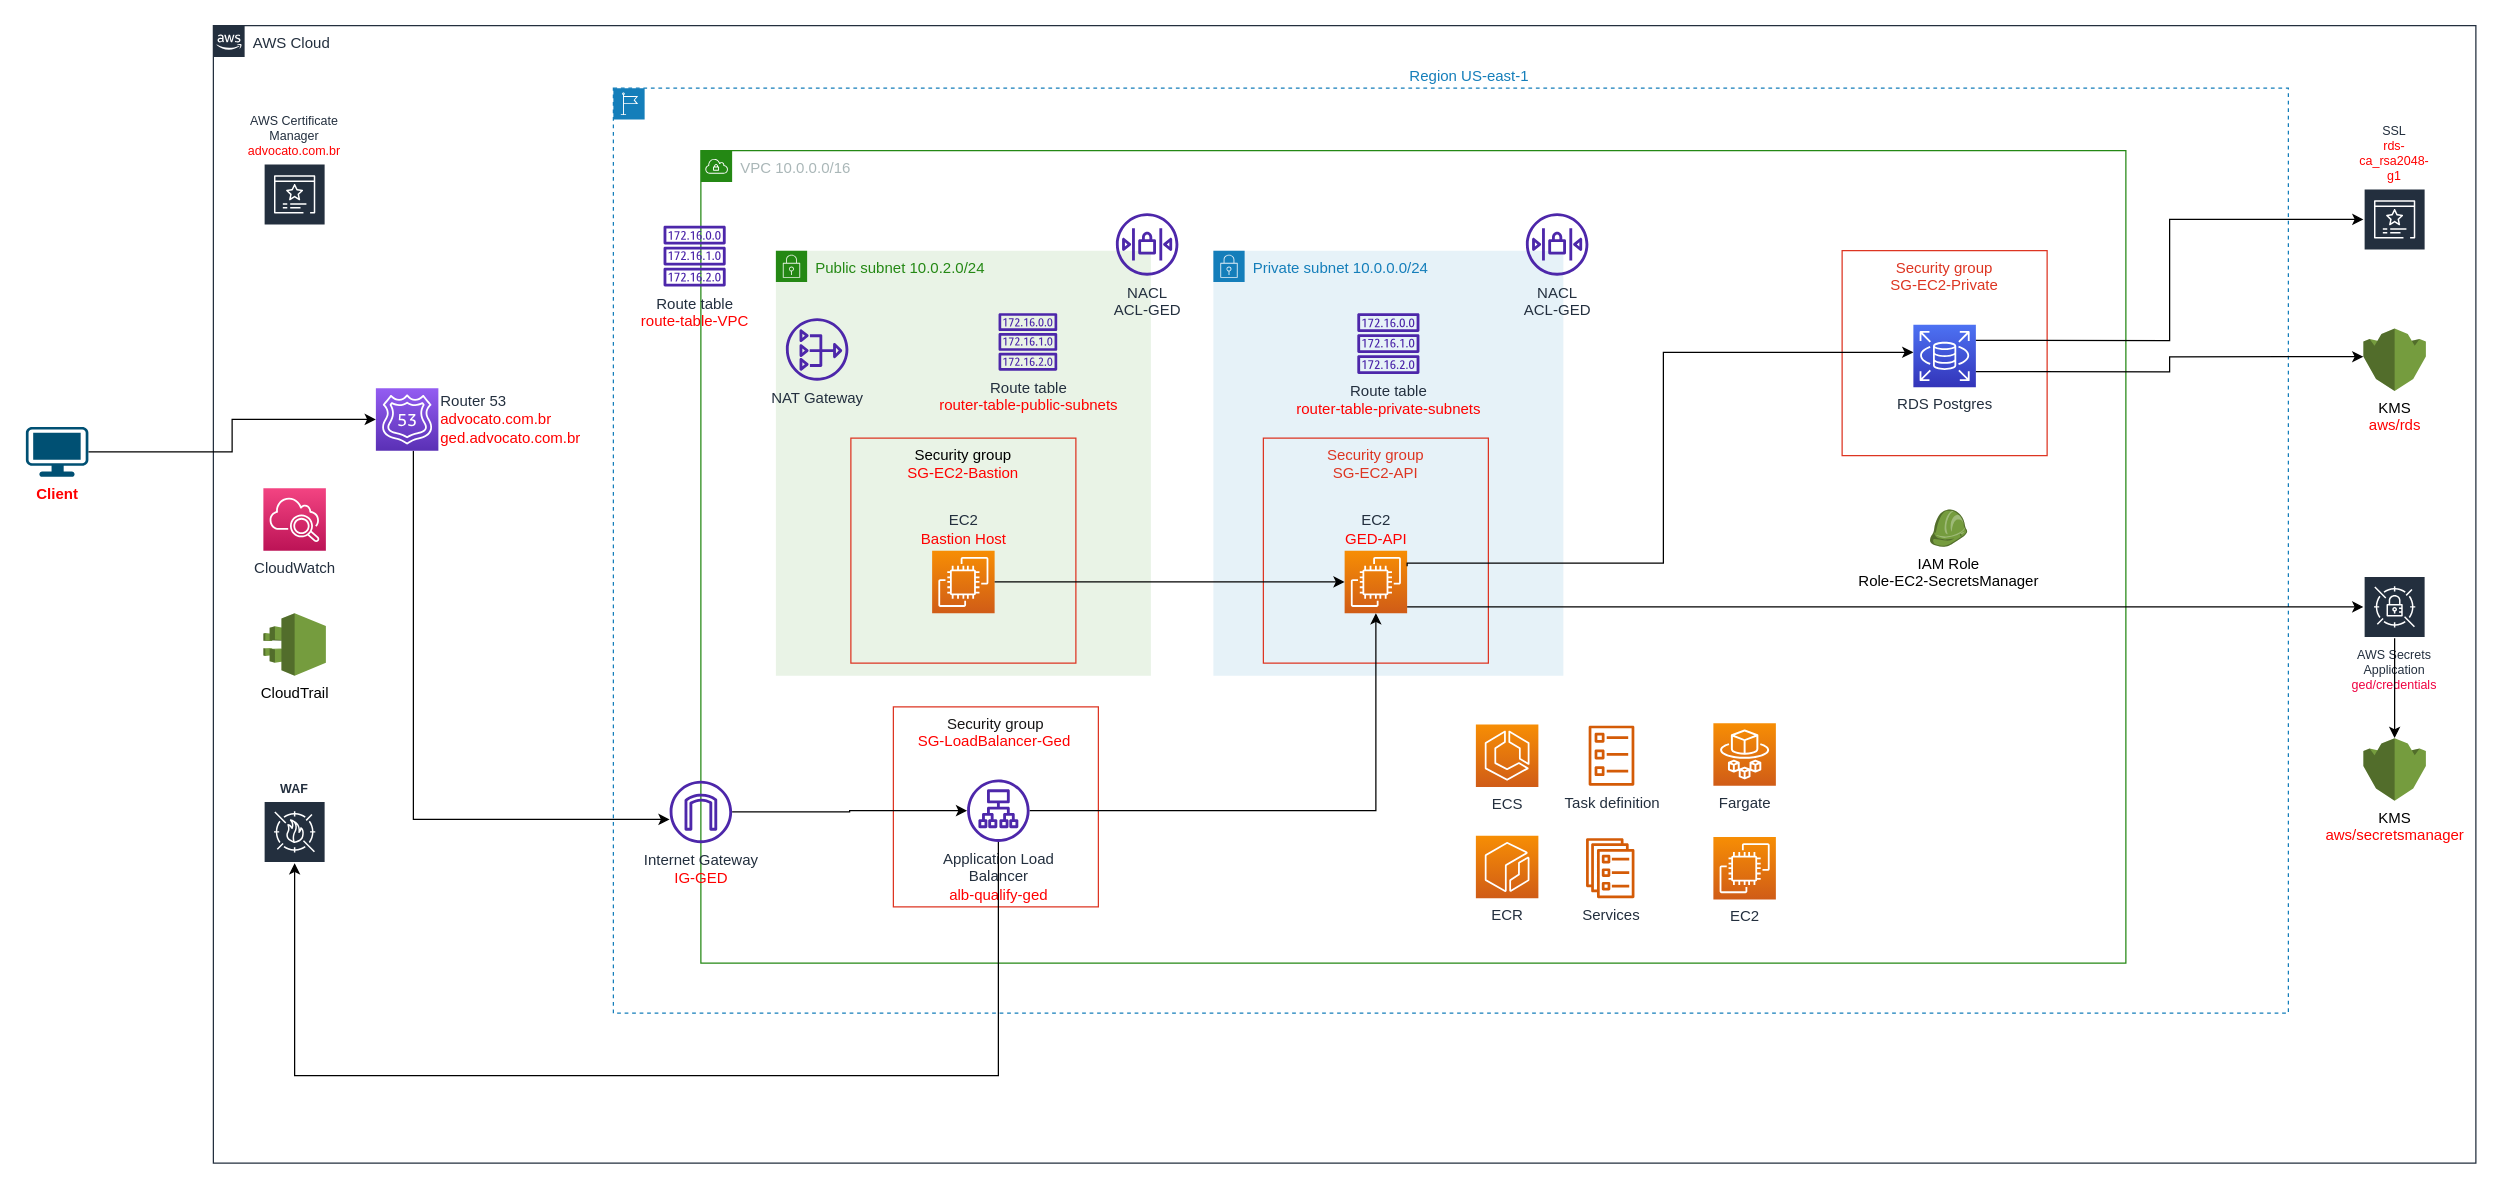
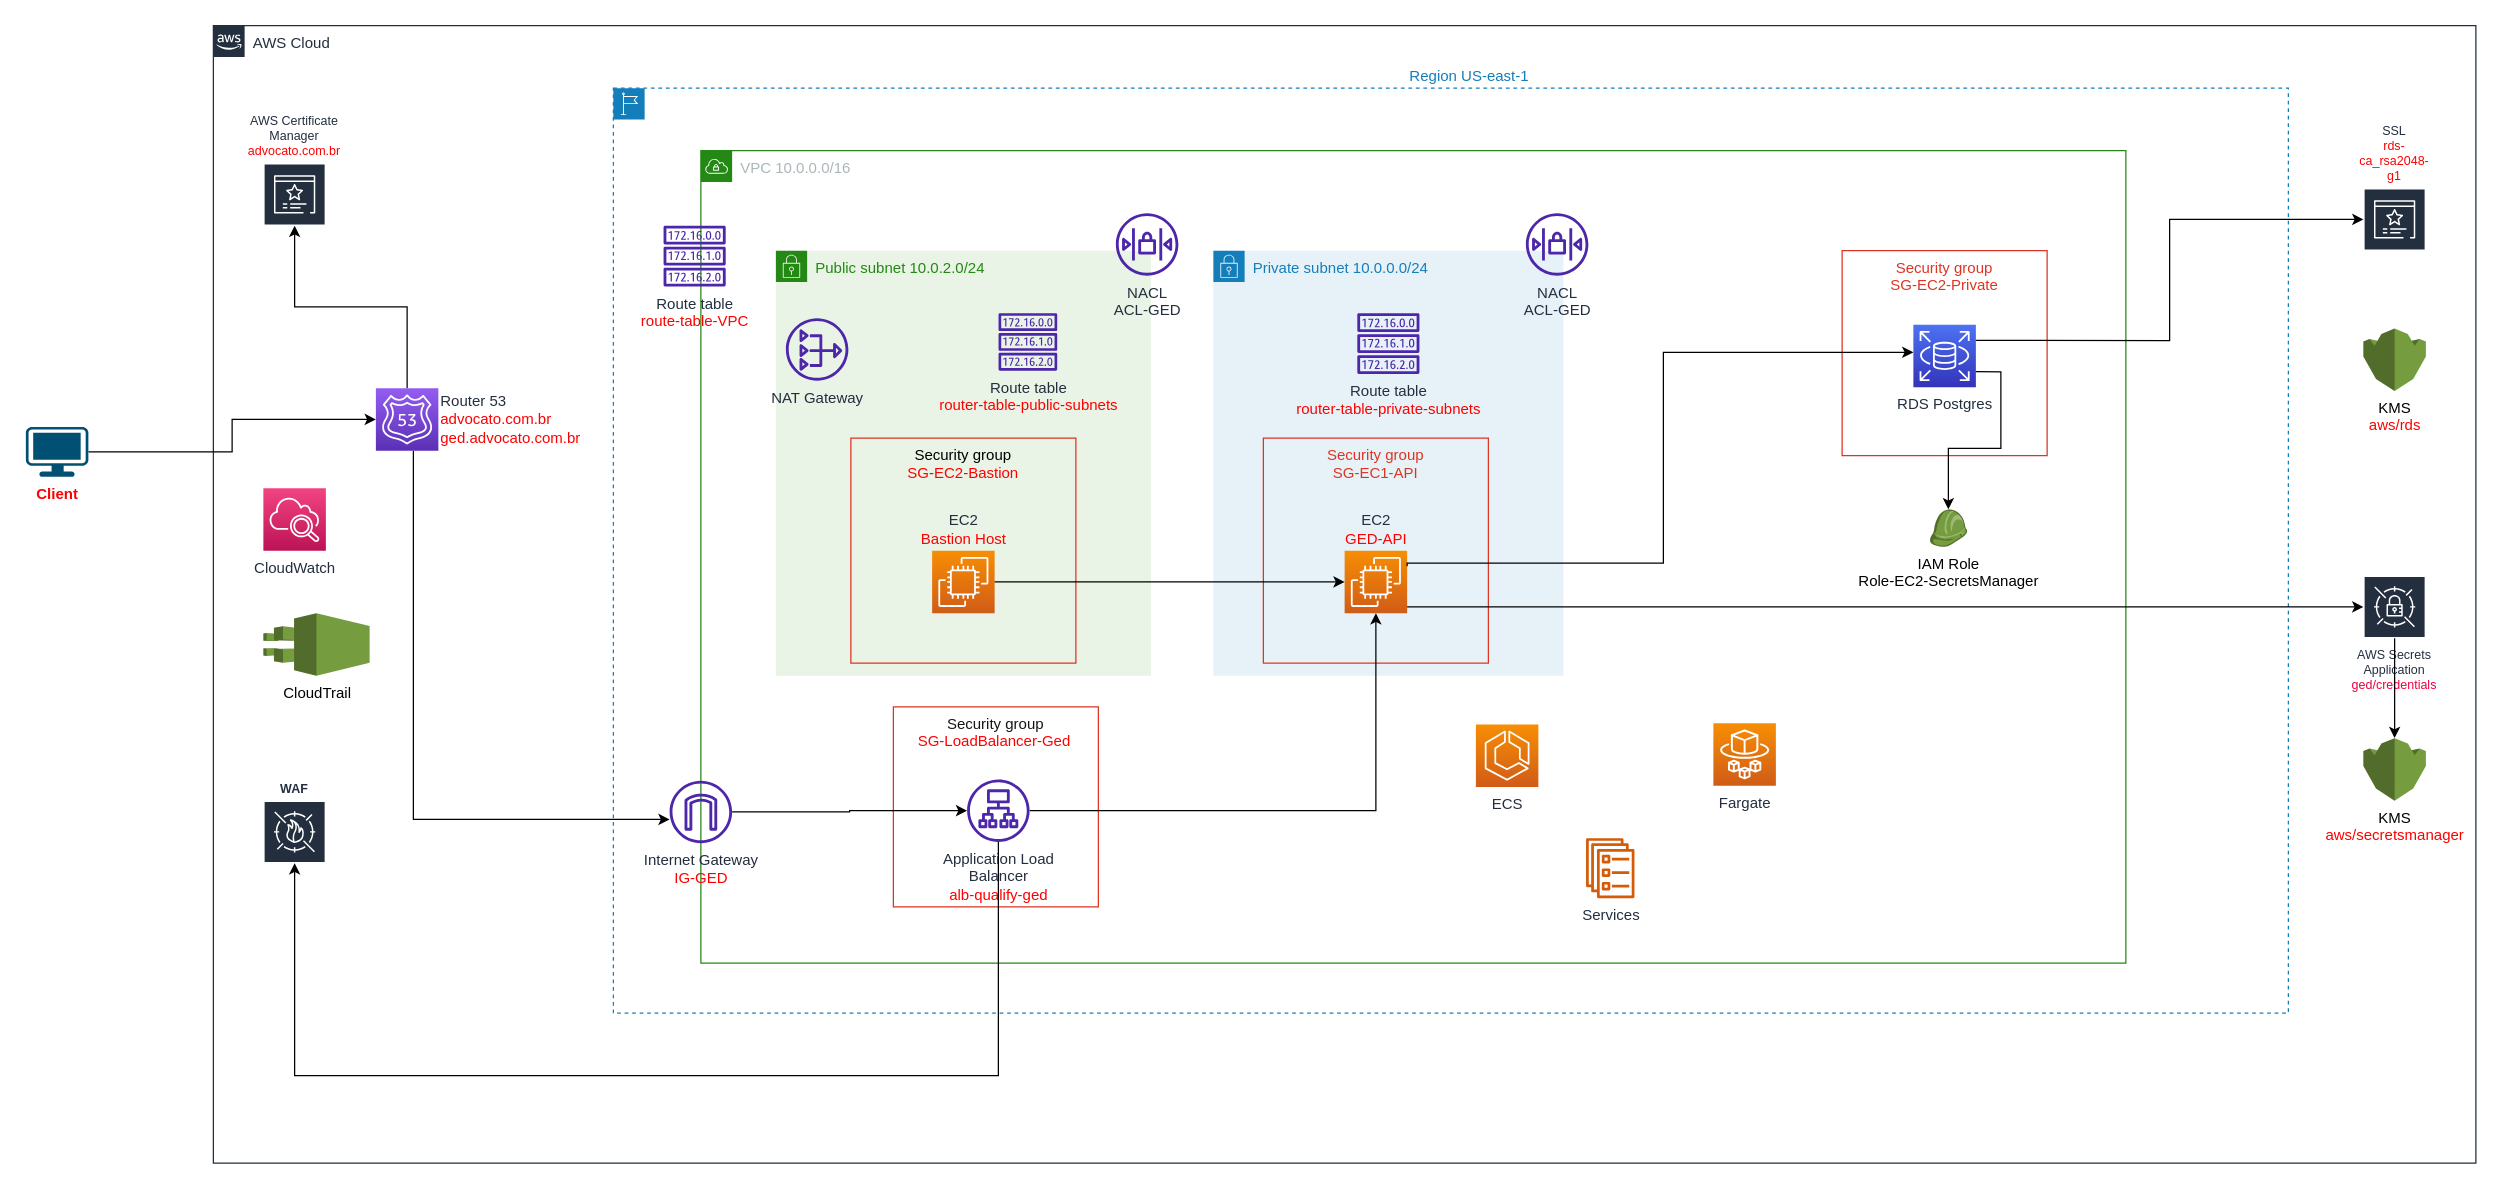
none -> (355, 307)
(2169, 358) -> (1988, 448)
(1375, 455) -> (1375, 455)
(294, 644) -> (316, 644)
(1611, 756) -> none
(1507, 867) -> none
(1744, 868) -> none
